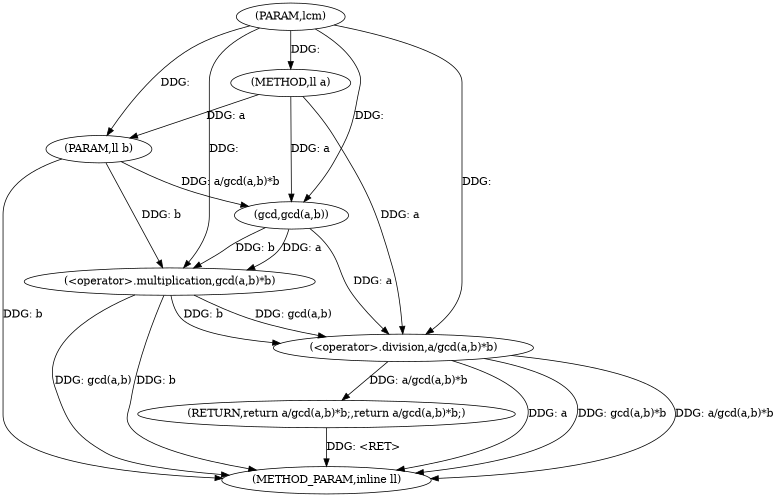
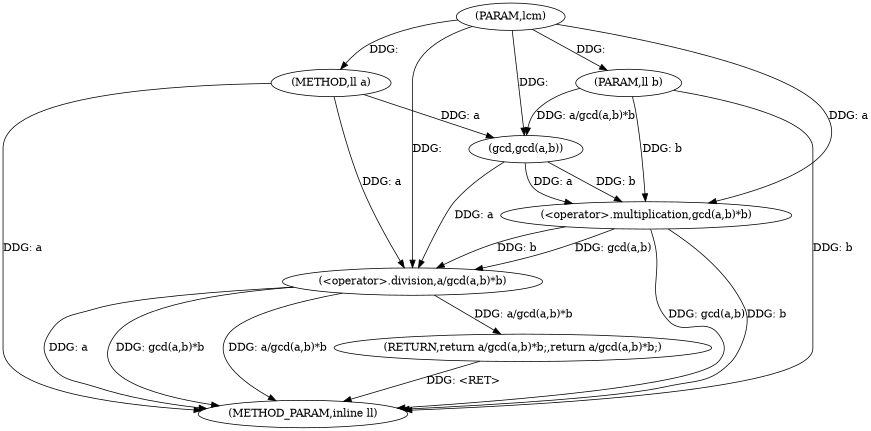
(198, 115) -> (3, 210)
(226, 149) -> (849, 116)
